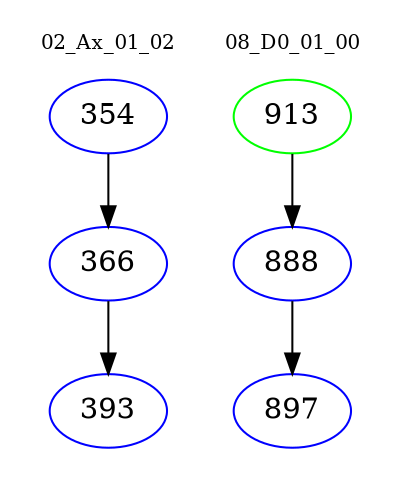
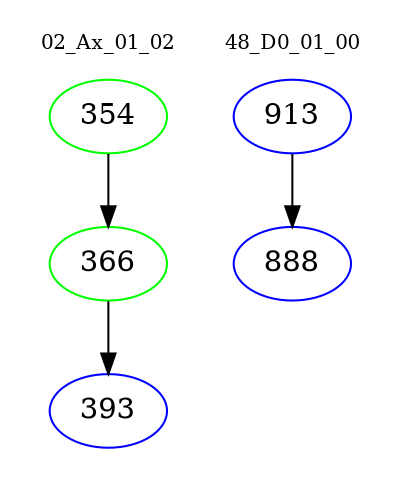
(293, 44) -> (293, 44)
(108, 117) -> (108, 117)
(292, 117) -> (292, 117)
(108, 264) -> (108, 264)
(292, 411) -> none
